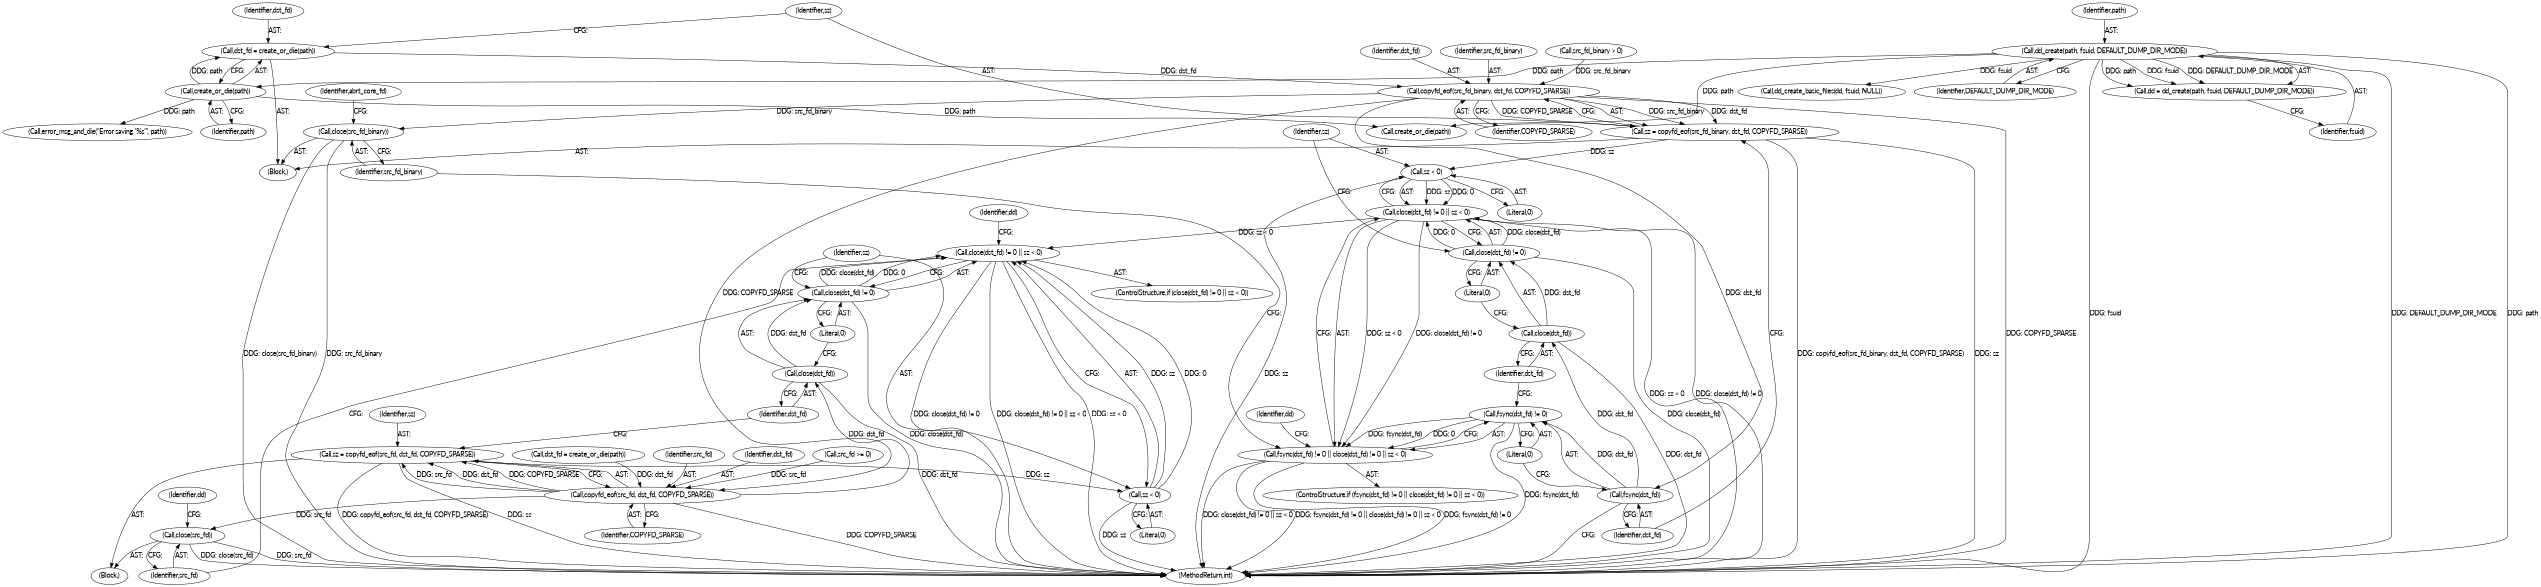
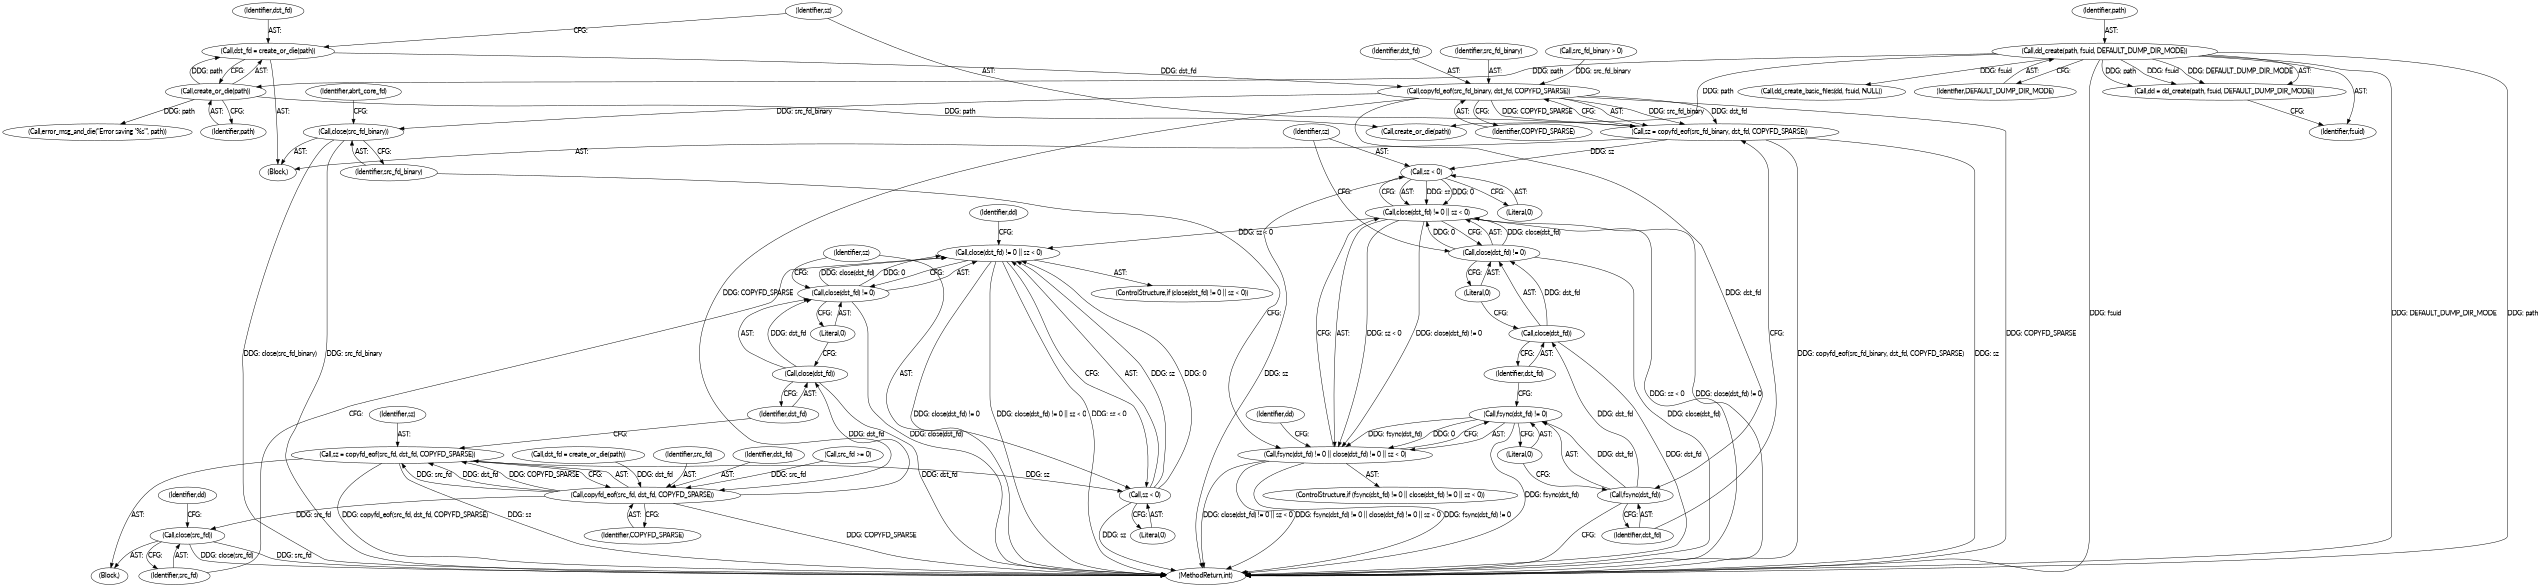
(2310, 67) -> (2310, 67)
